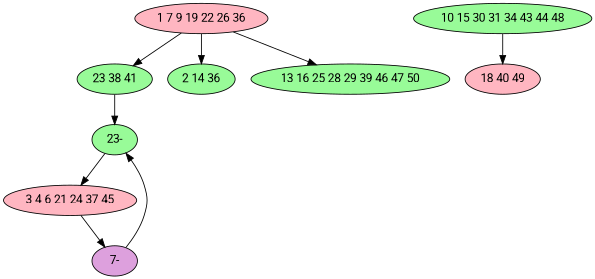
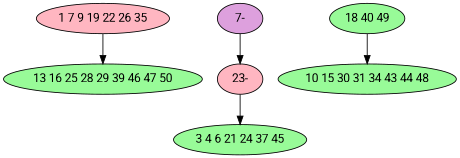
(201, 19) -> (103, 19)
(503, 45) -> (367, 45)
(115, 79) -> none
(201, 79) -> none
(503, 79) -> (367, 19)
(115, 140) -> (240, 79)
(70, 200) -> (240, 140)
(90, 228) -> none
